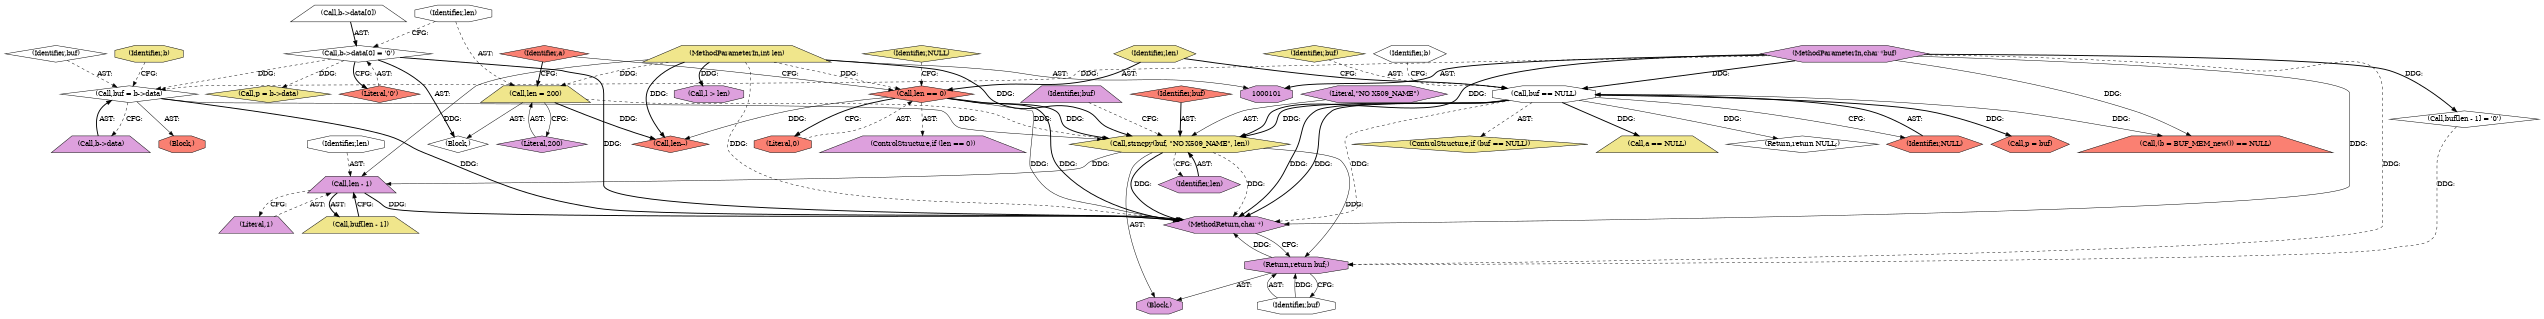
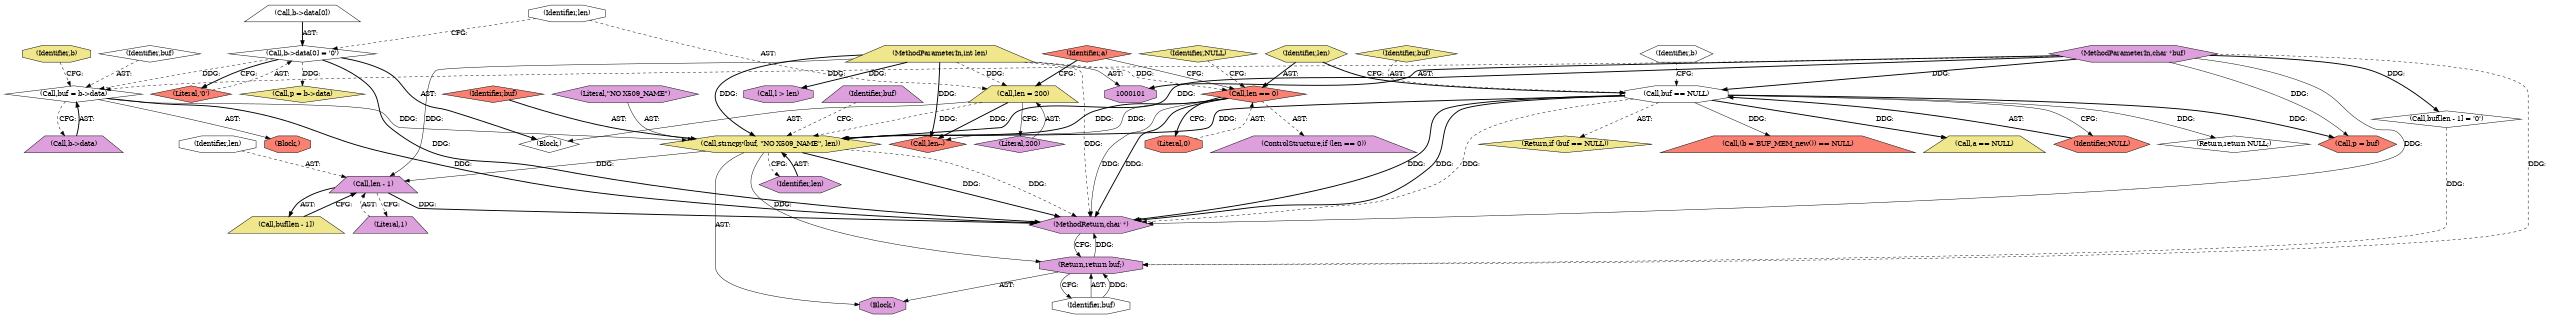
(2044, 87) -> (2260, 89)
(1470, 144) -> (1565, 144)
